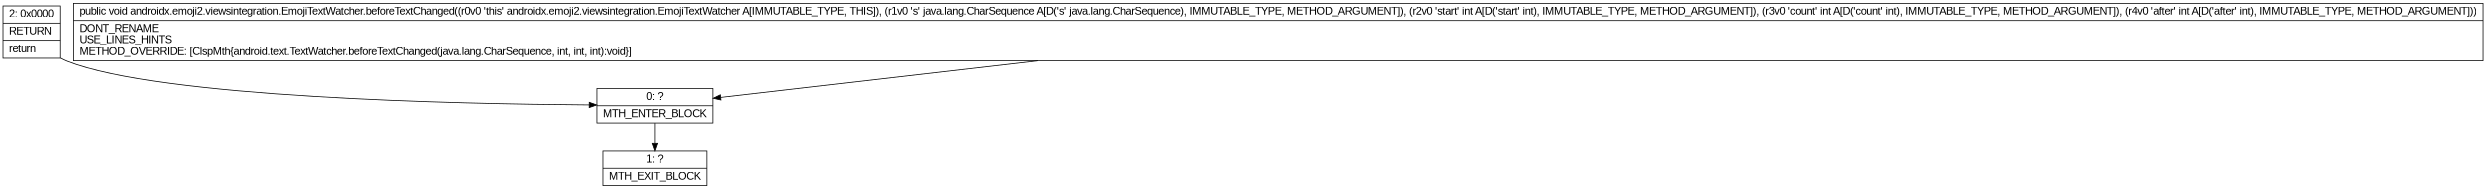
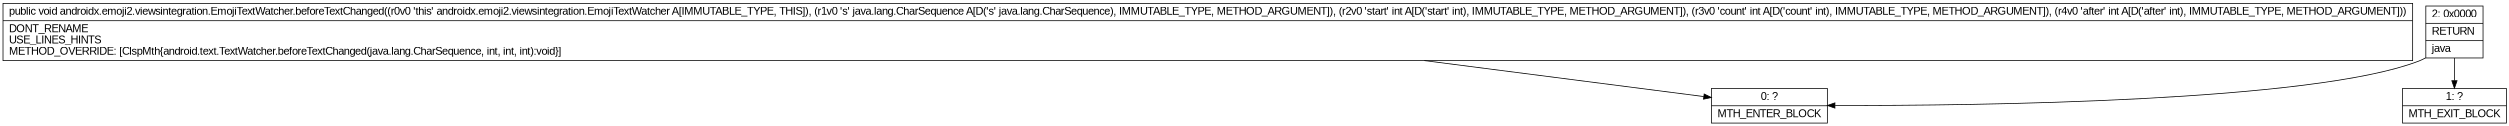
(23, 49) -> (2441, 49)
(655, 133) -> (2454, 69)
